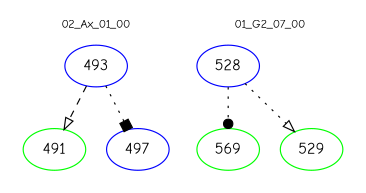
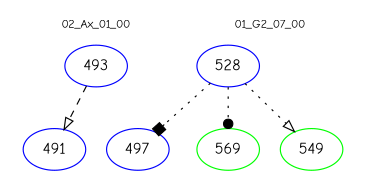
(114, 103) -> (195, 97)
(54, 149) -> (54, 149)
(312, 149) -> (312, 149)
